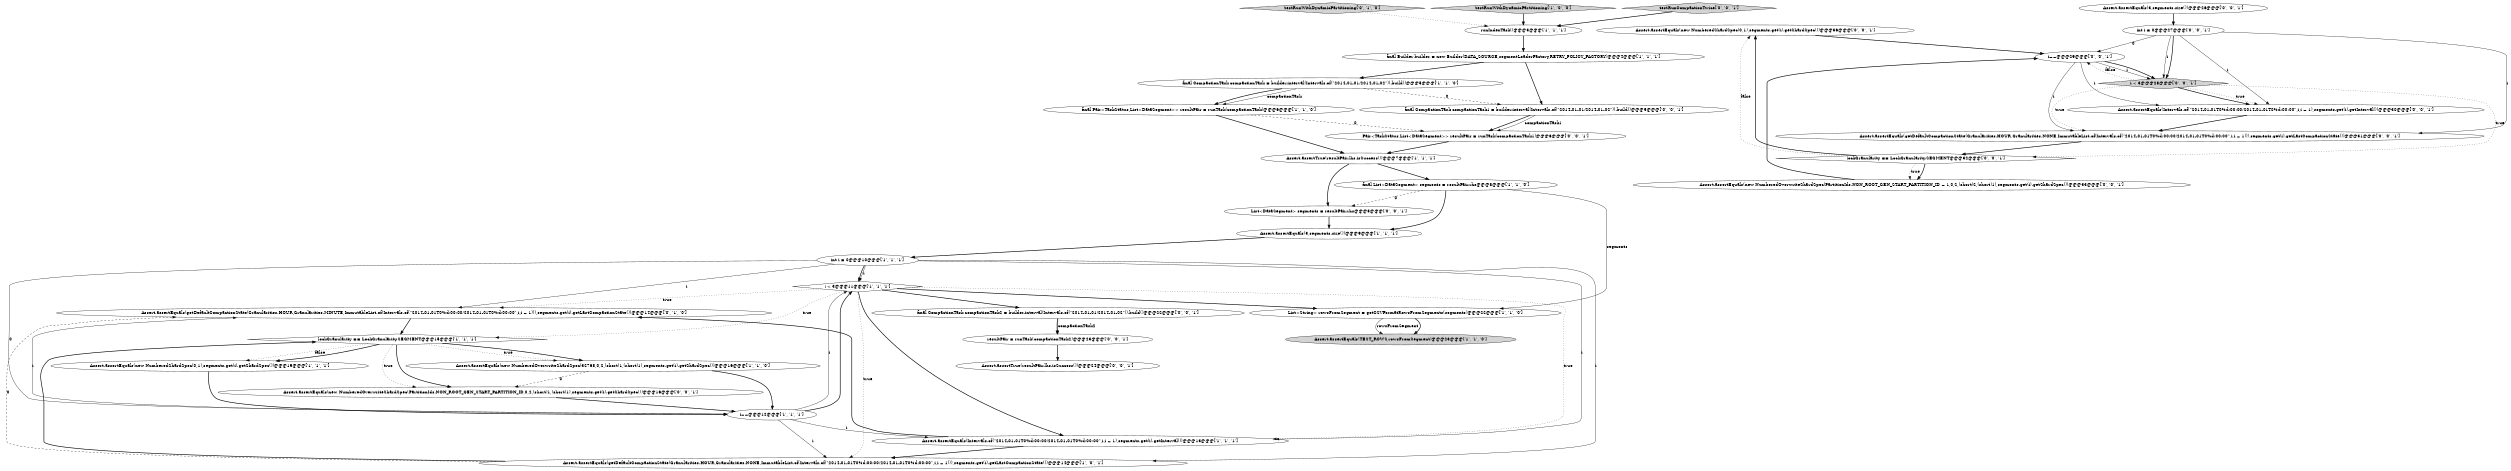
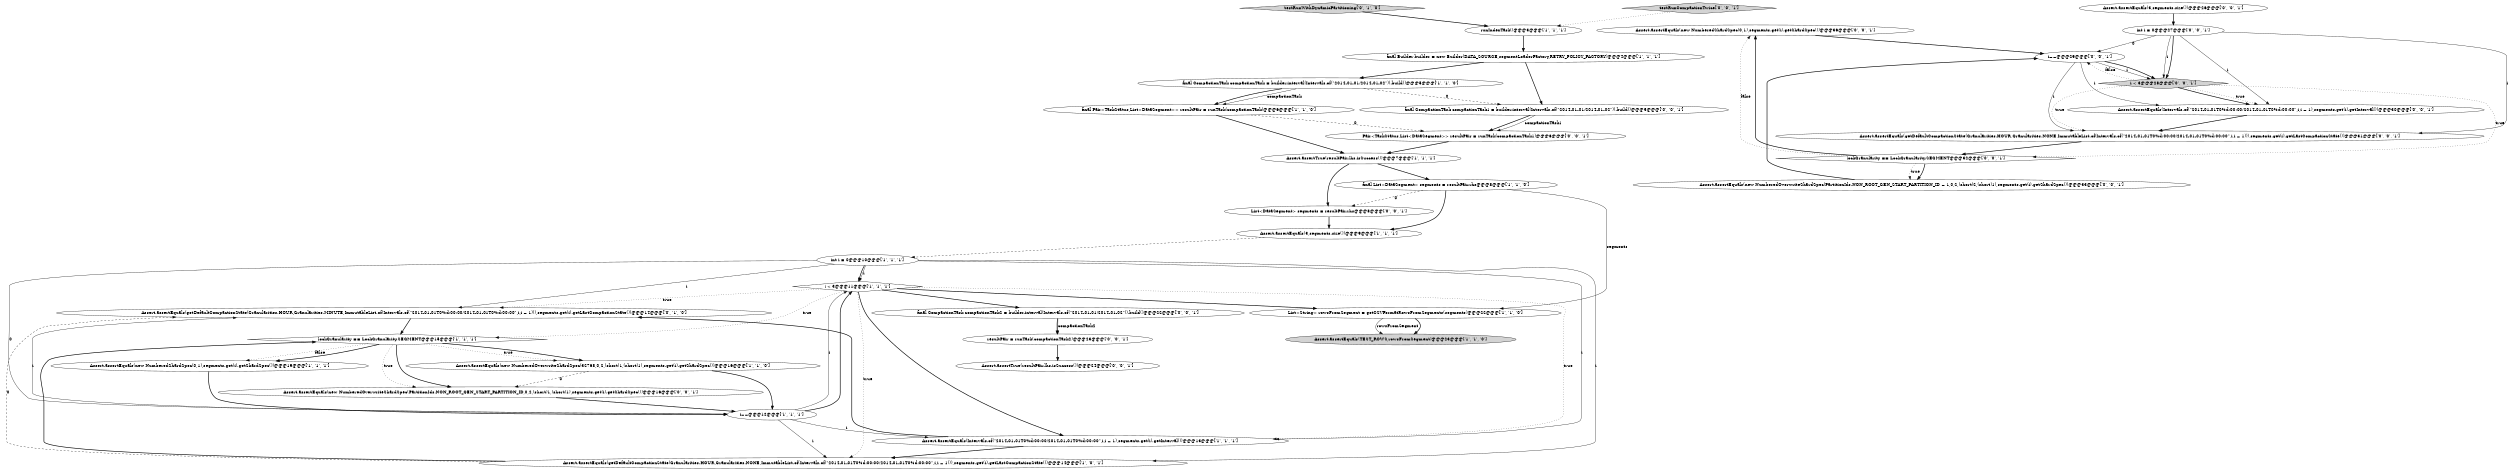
(1523, 8) -> none
(1424, 19) -> (1424, 19)
(1616, 19) -> (1616, 19)
(1090, 247) -> (1090, 247)
